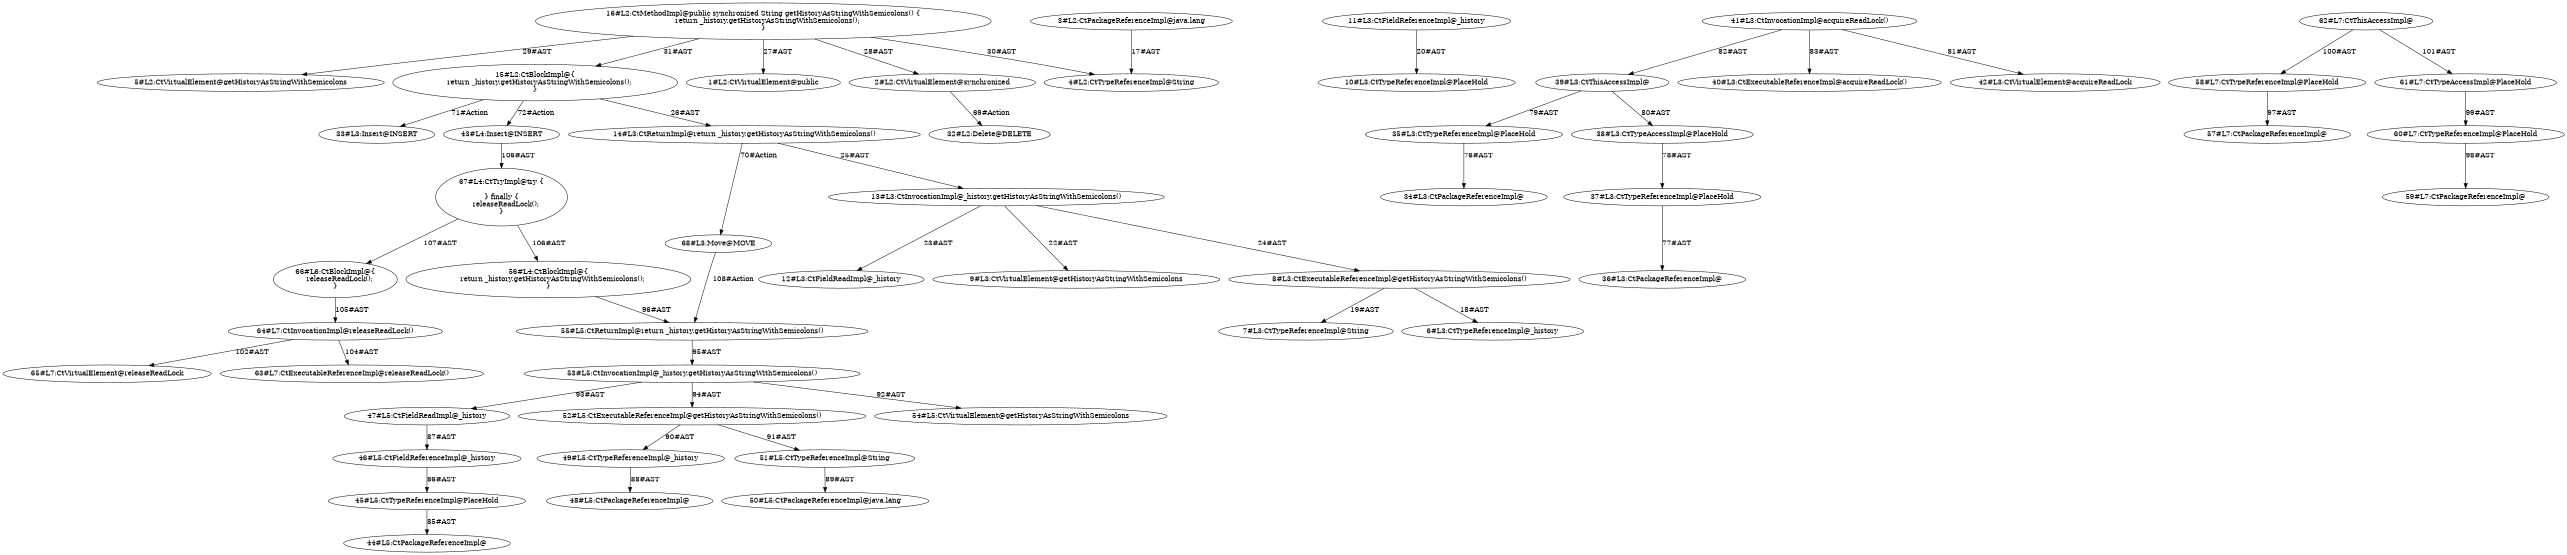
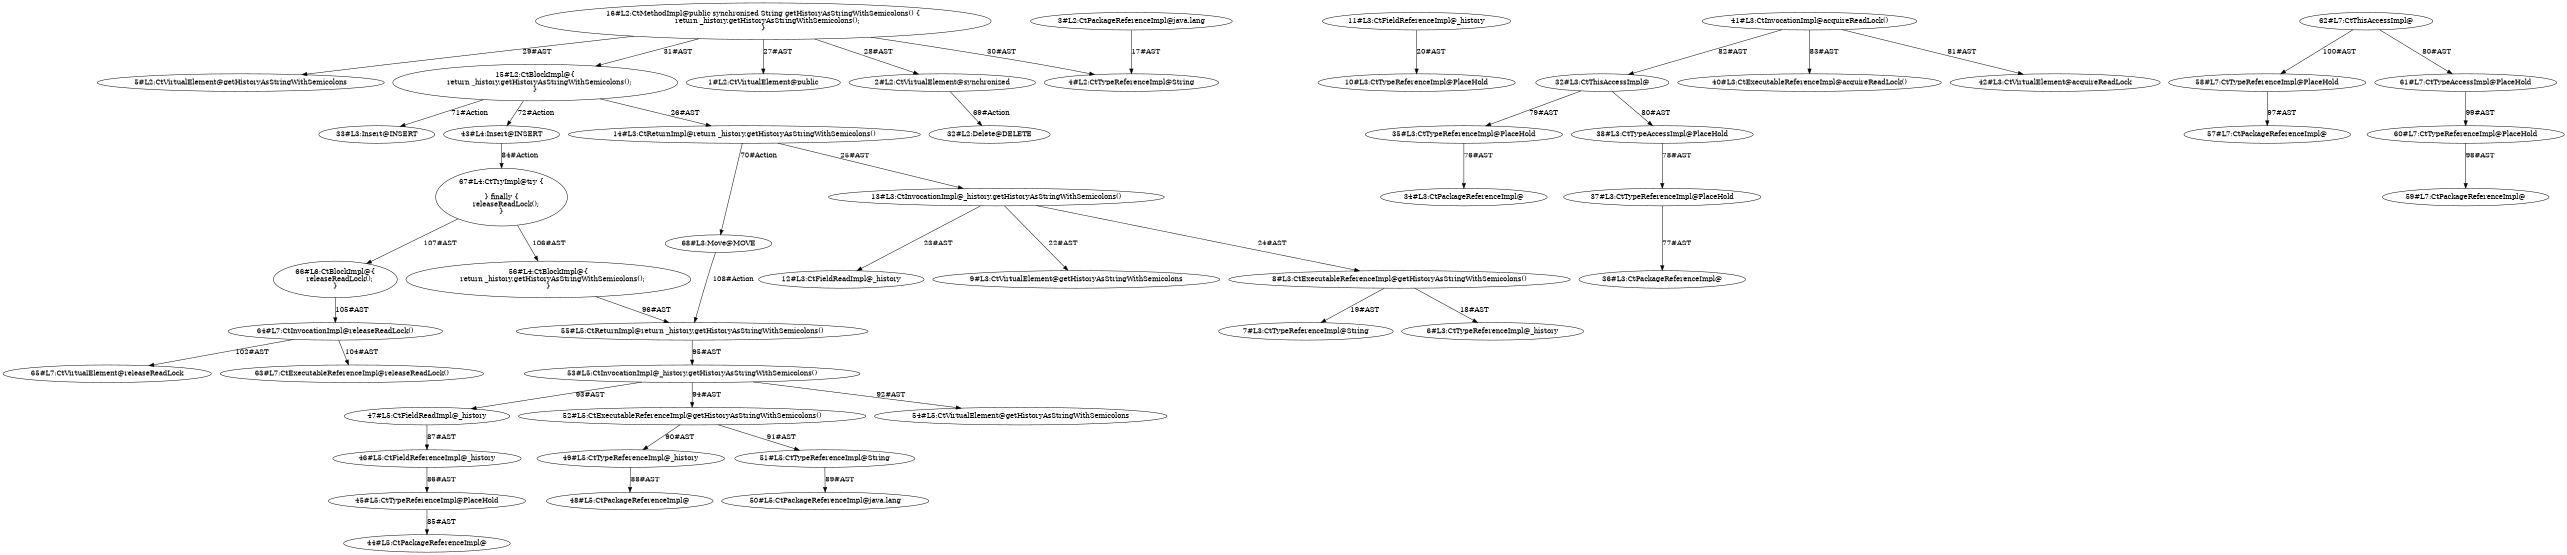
(2439, 52) -> (2437, 52)
(1602, 83) -> (1602, 83)
(518, 156) -> (520, 156)
